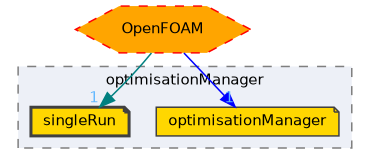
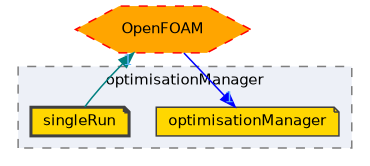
(131, 76) -> (103, 85)
